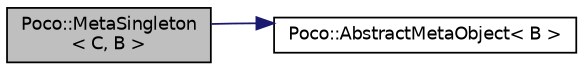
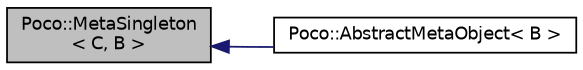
(234, 24) -> (251, 47)
